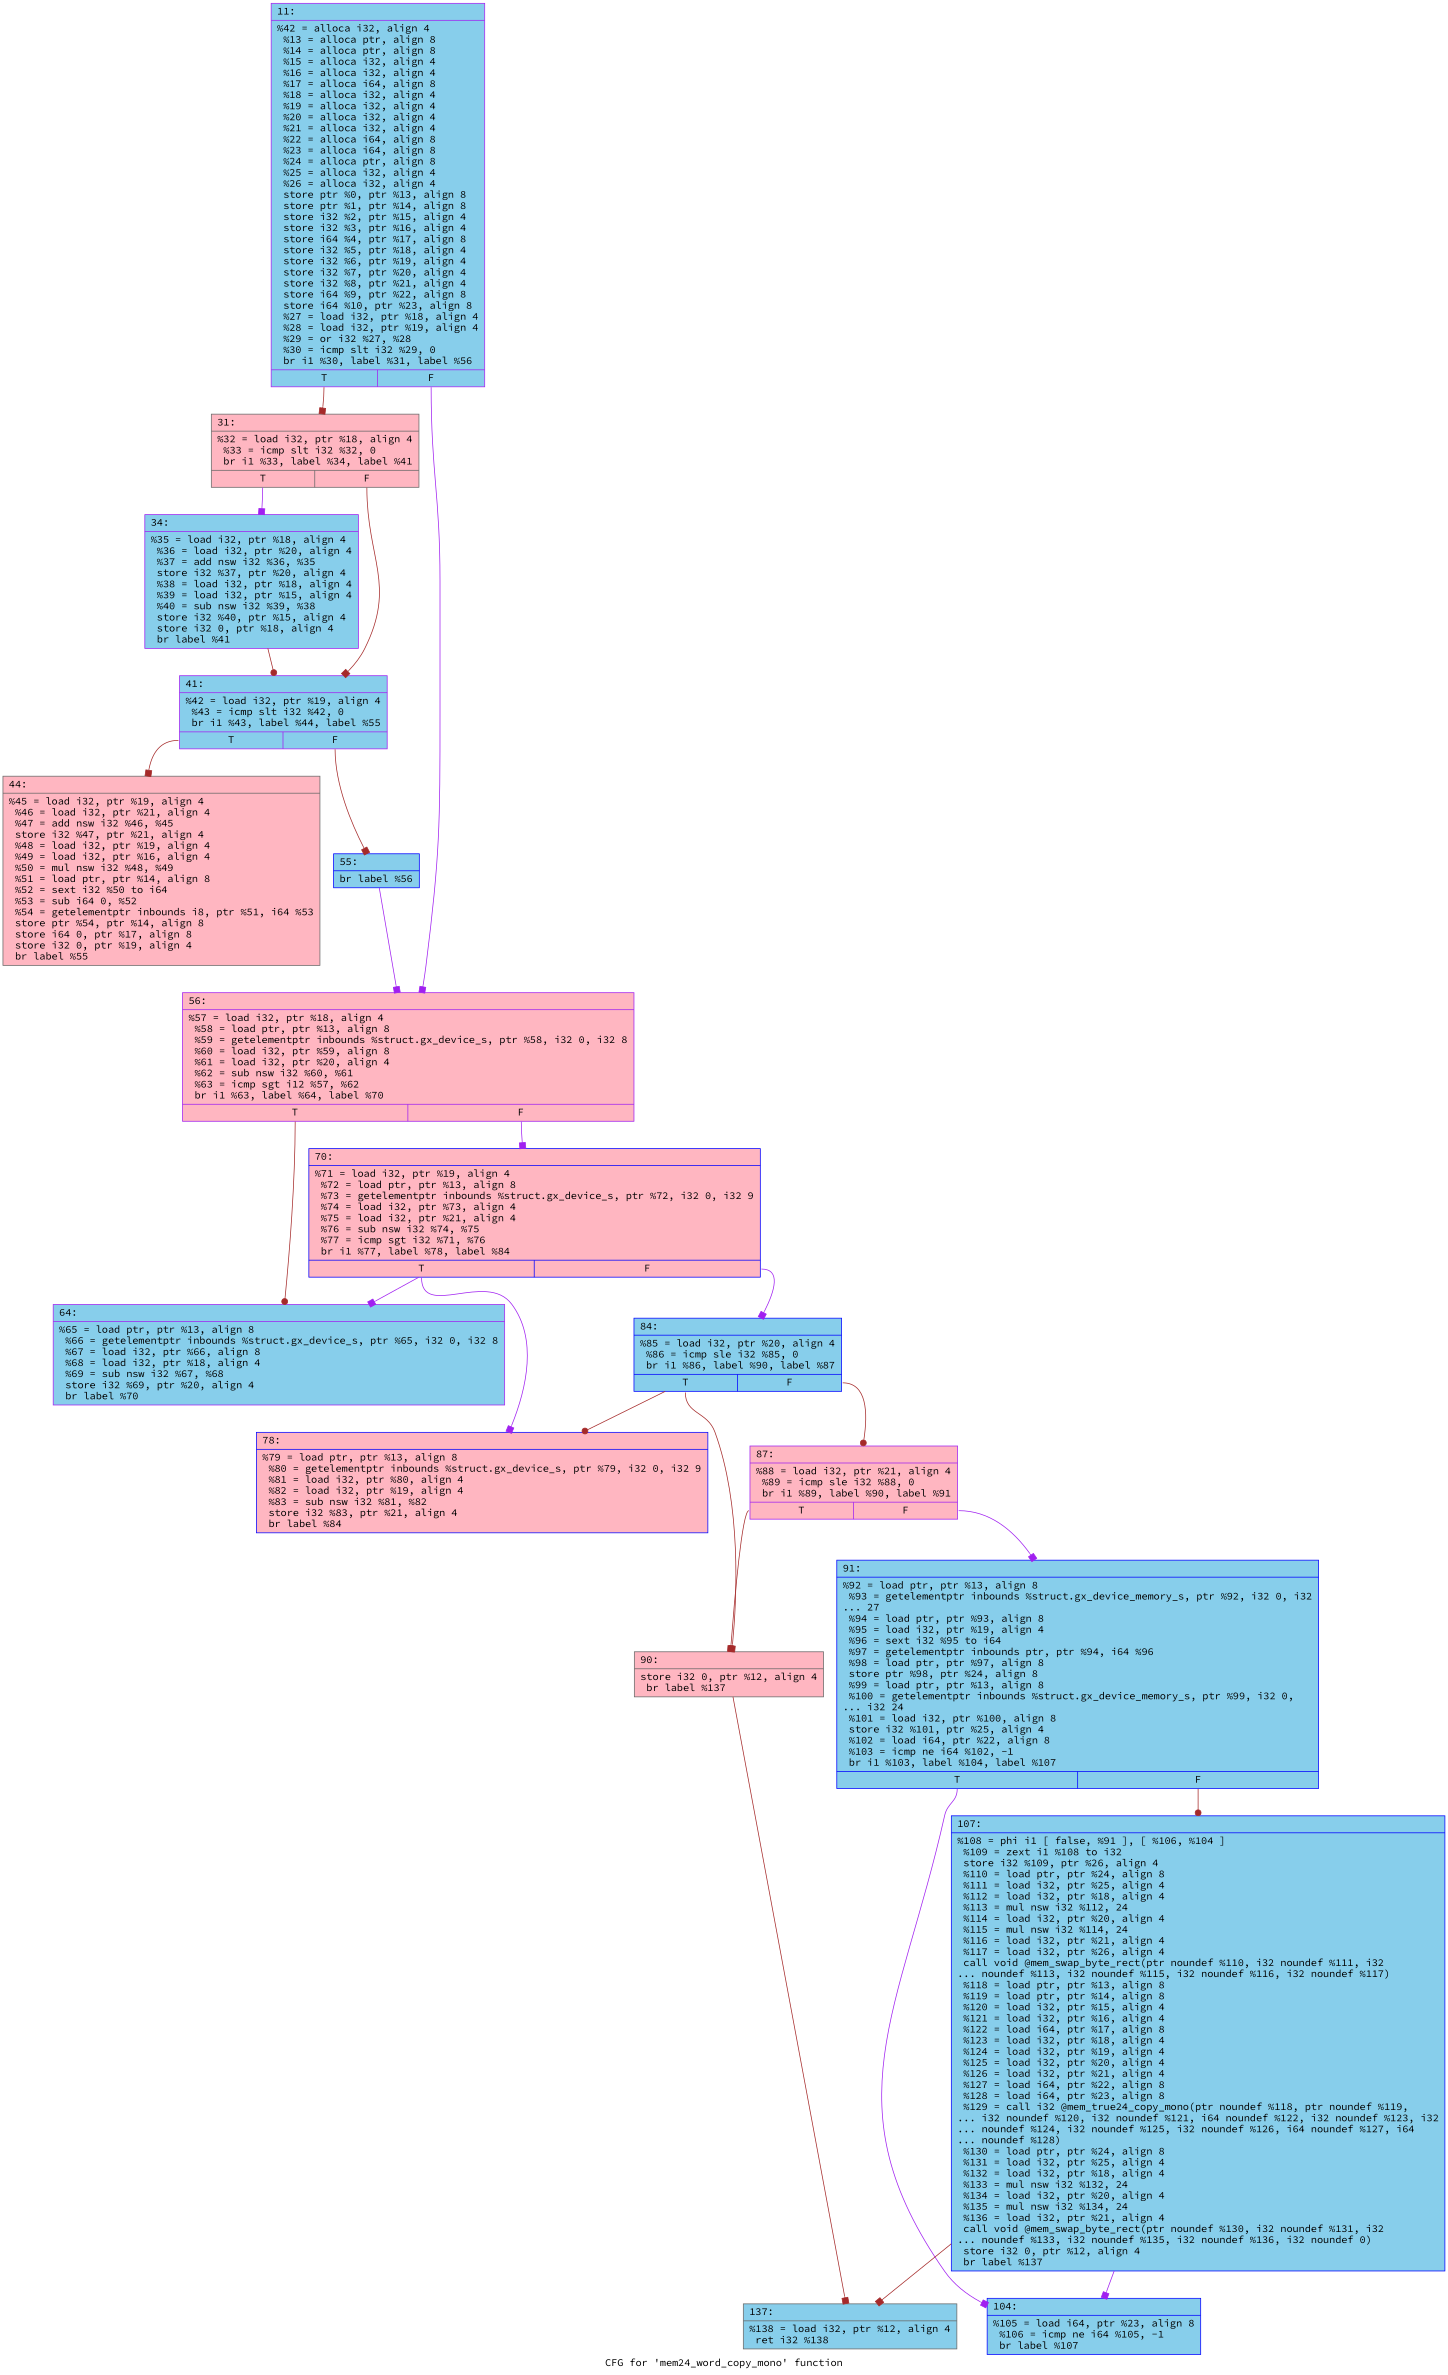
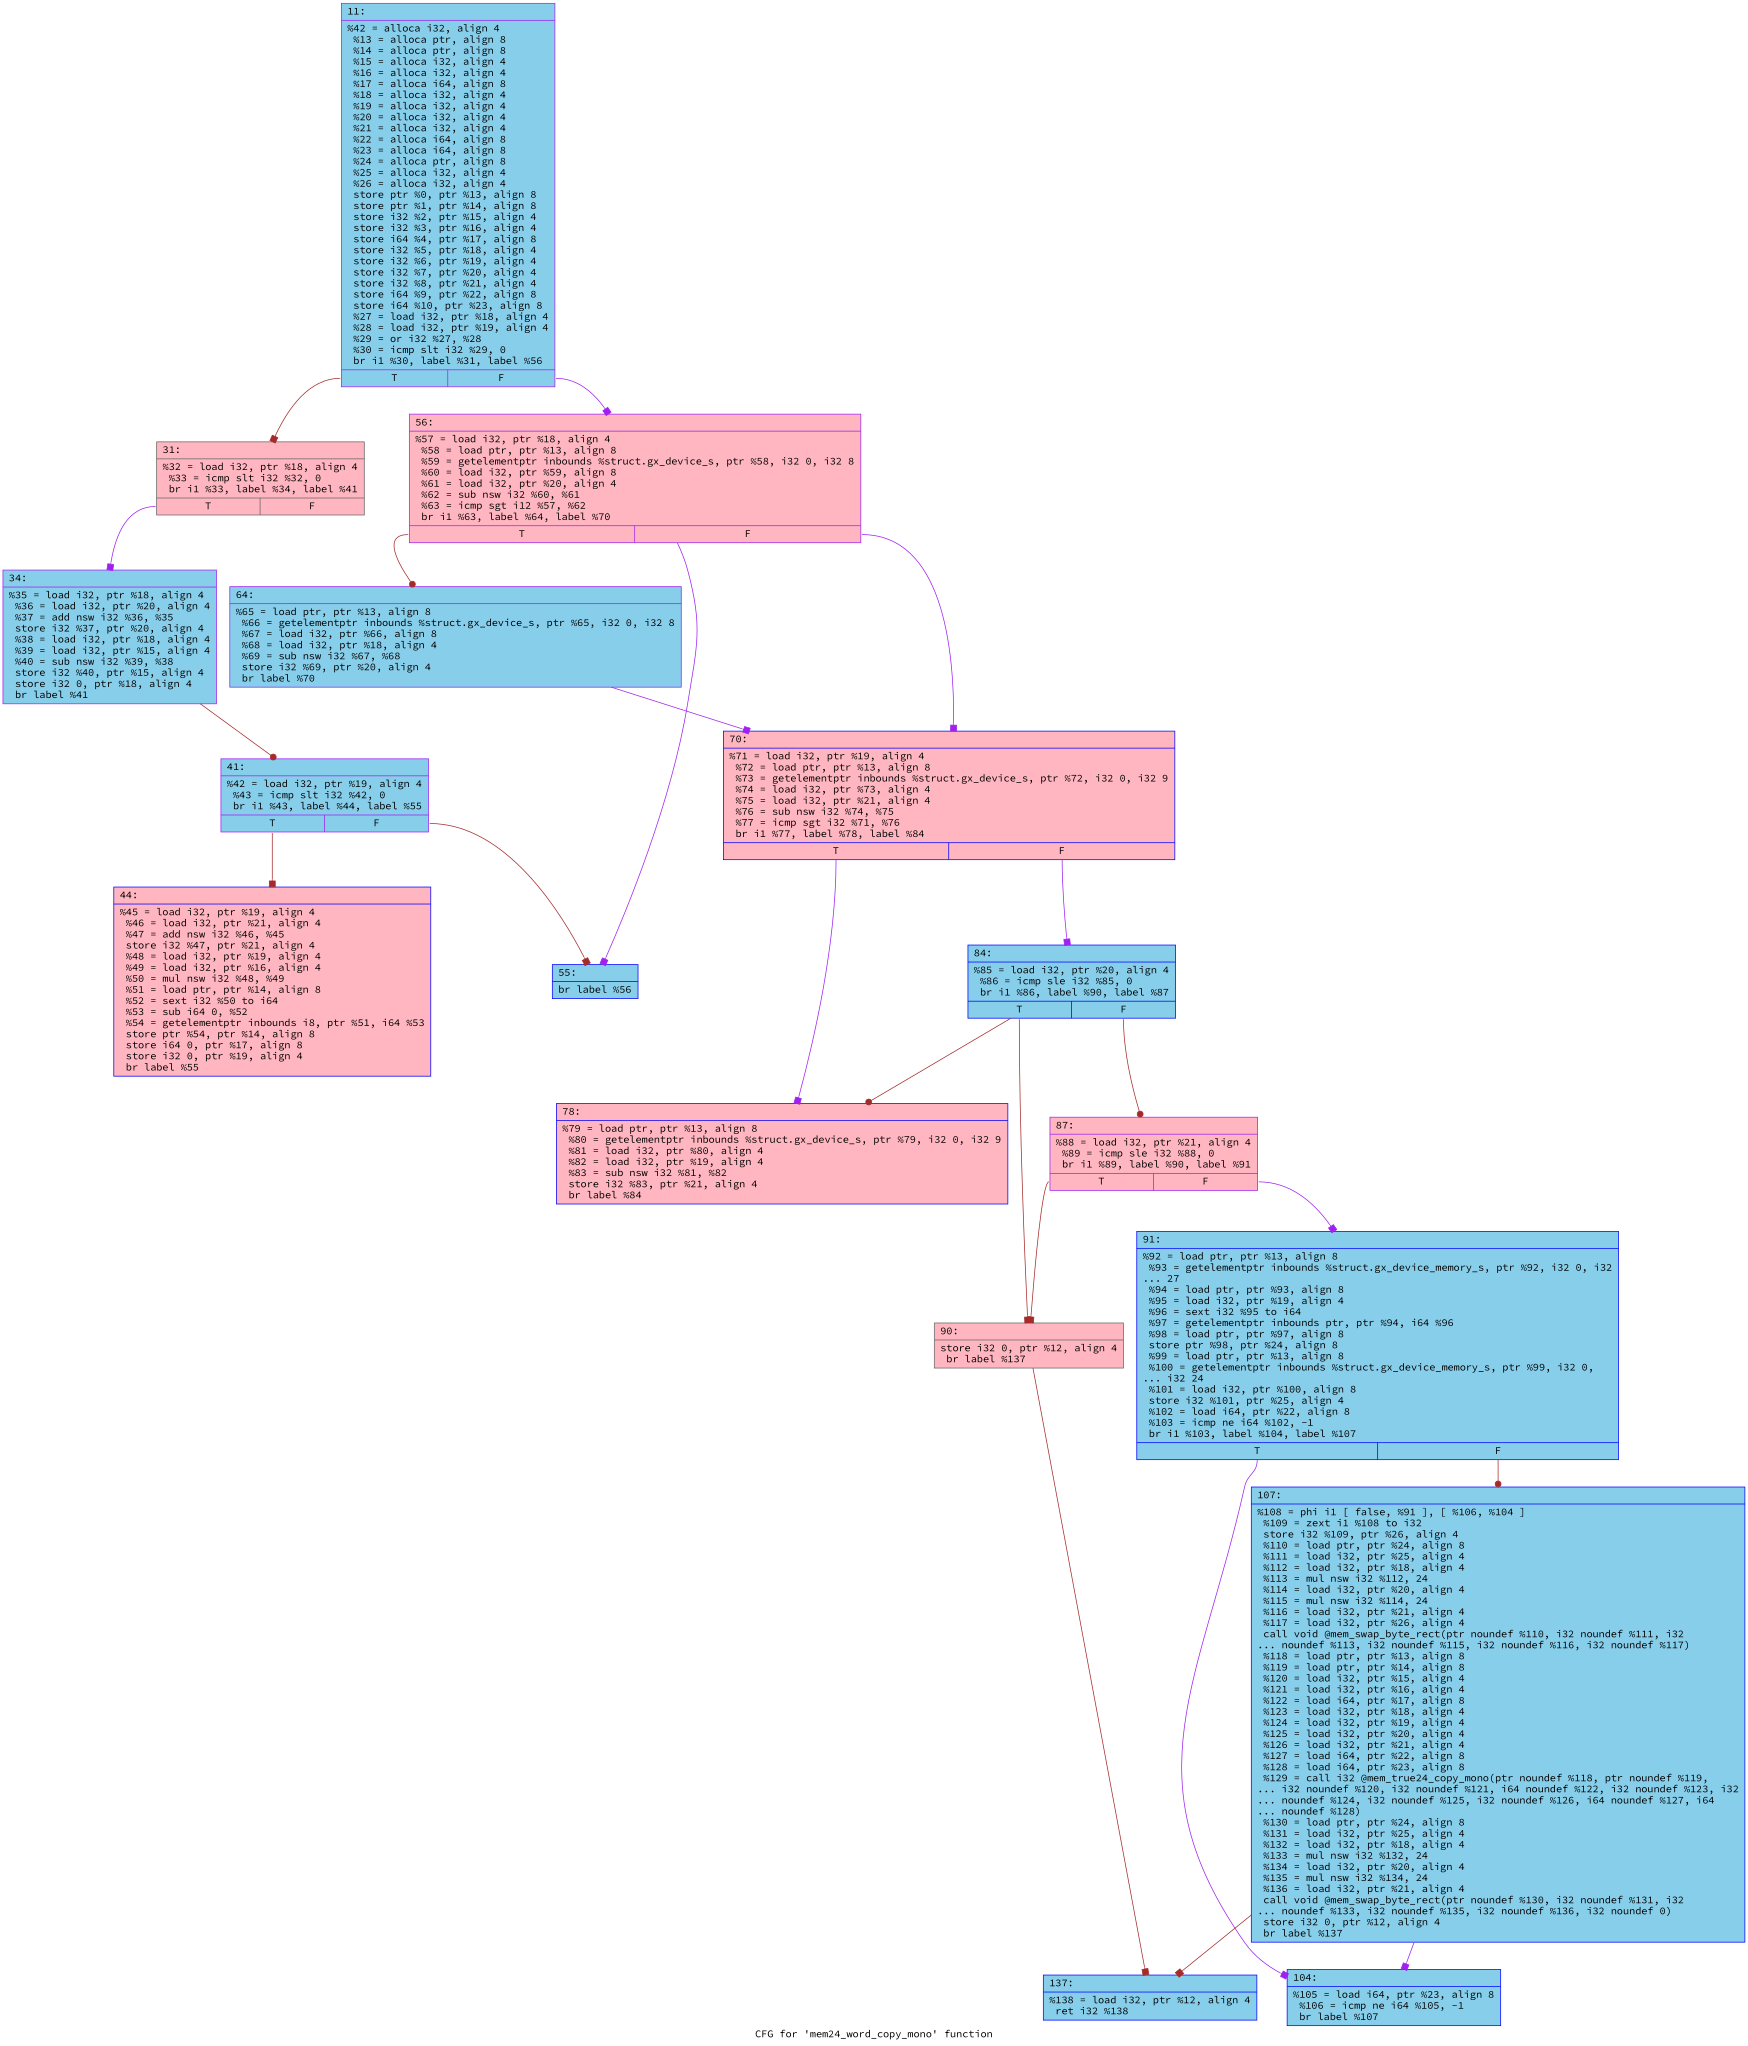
(379, 582) -> none
(161, 871) -> (272, 982)
(388, 937) -> (677, 754)
(397, 1289) -> (677, 708)
(850, 2326) -> (1150, 1998)
